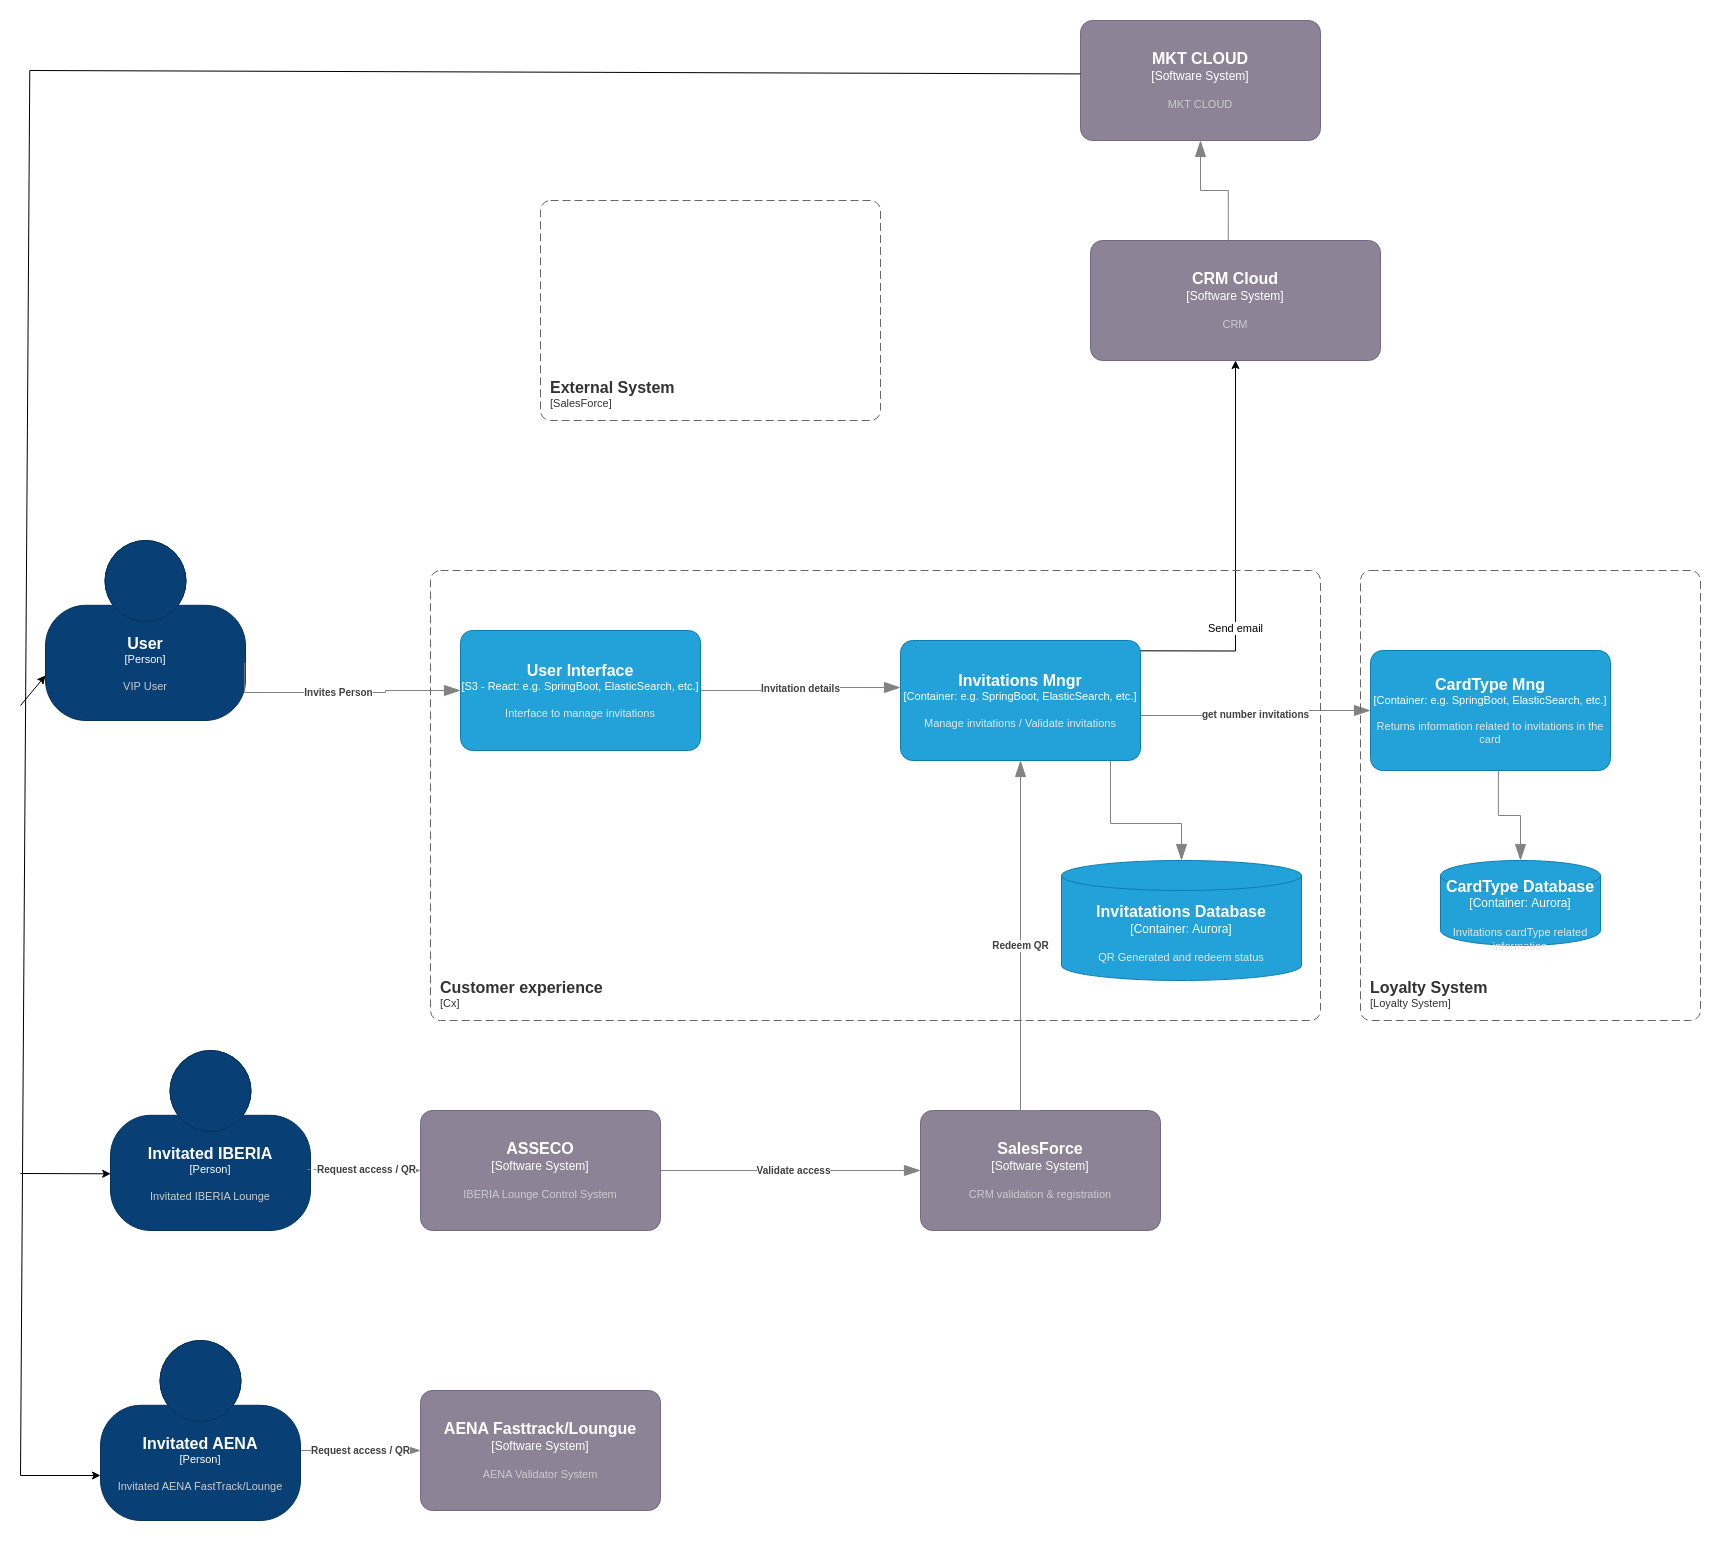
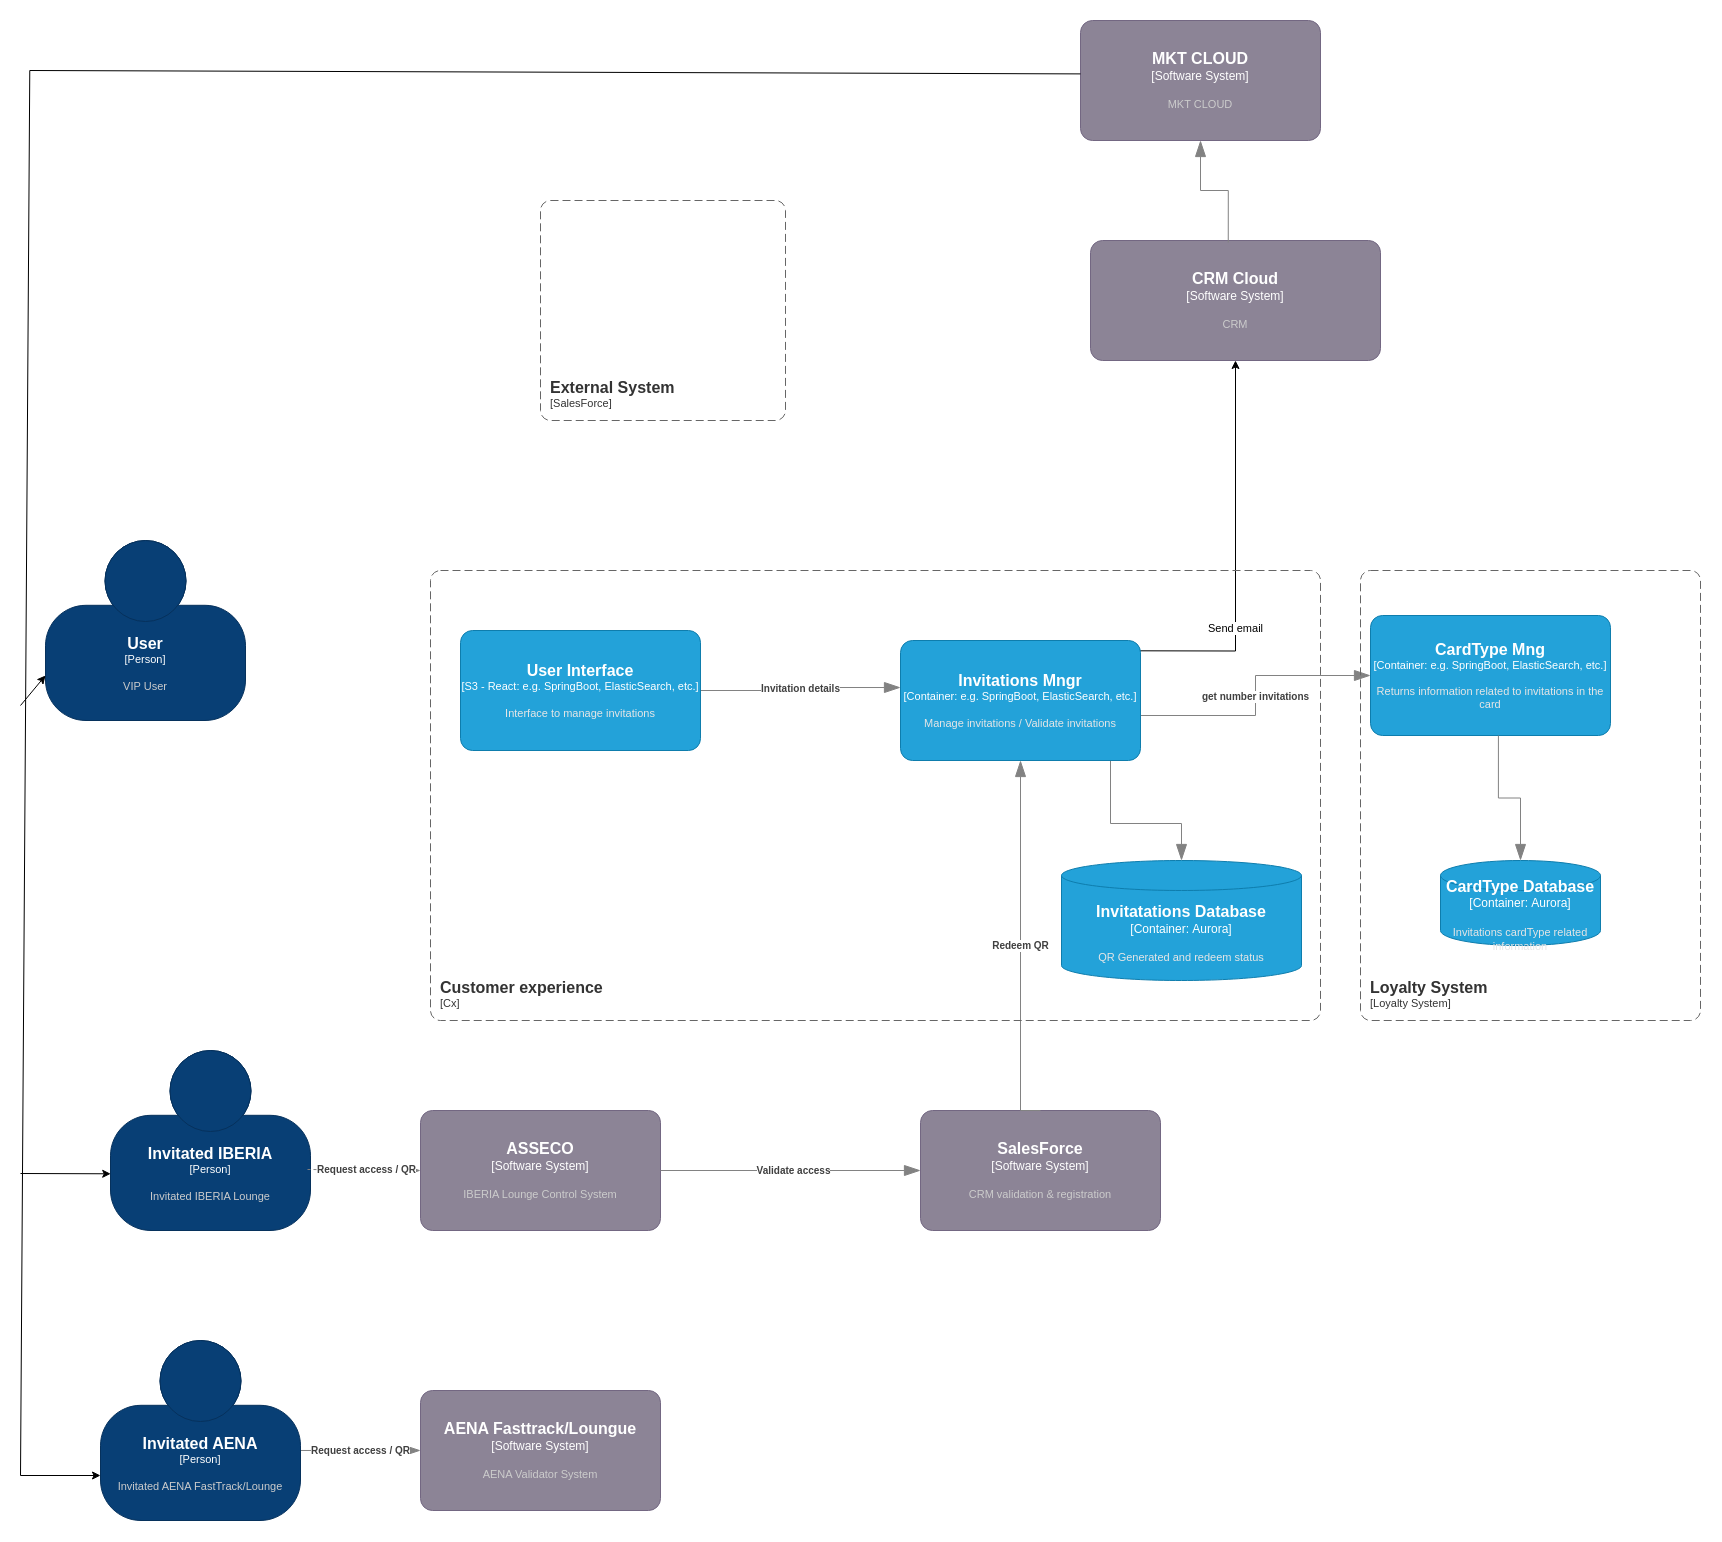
(711, 311) -> (663, 311)
(330, 693) -> none
(1491, 711) -> (1491, 676)
